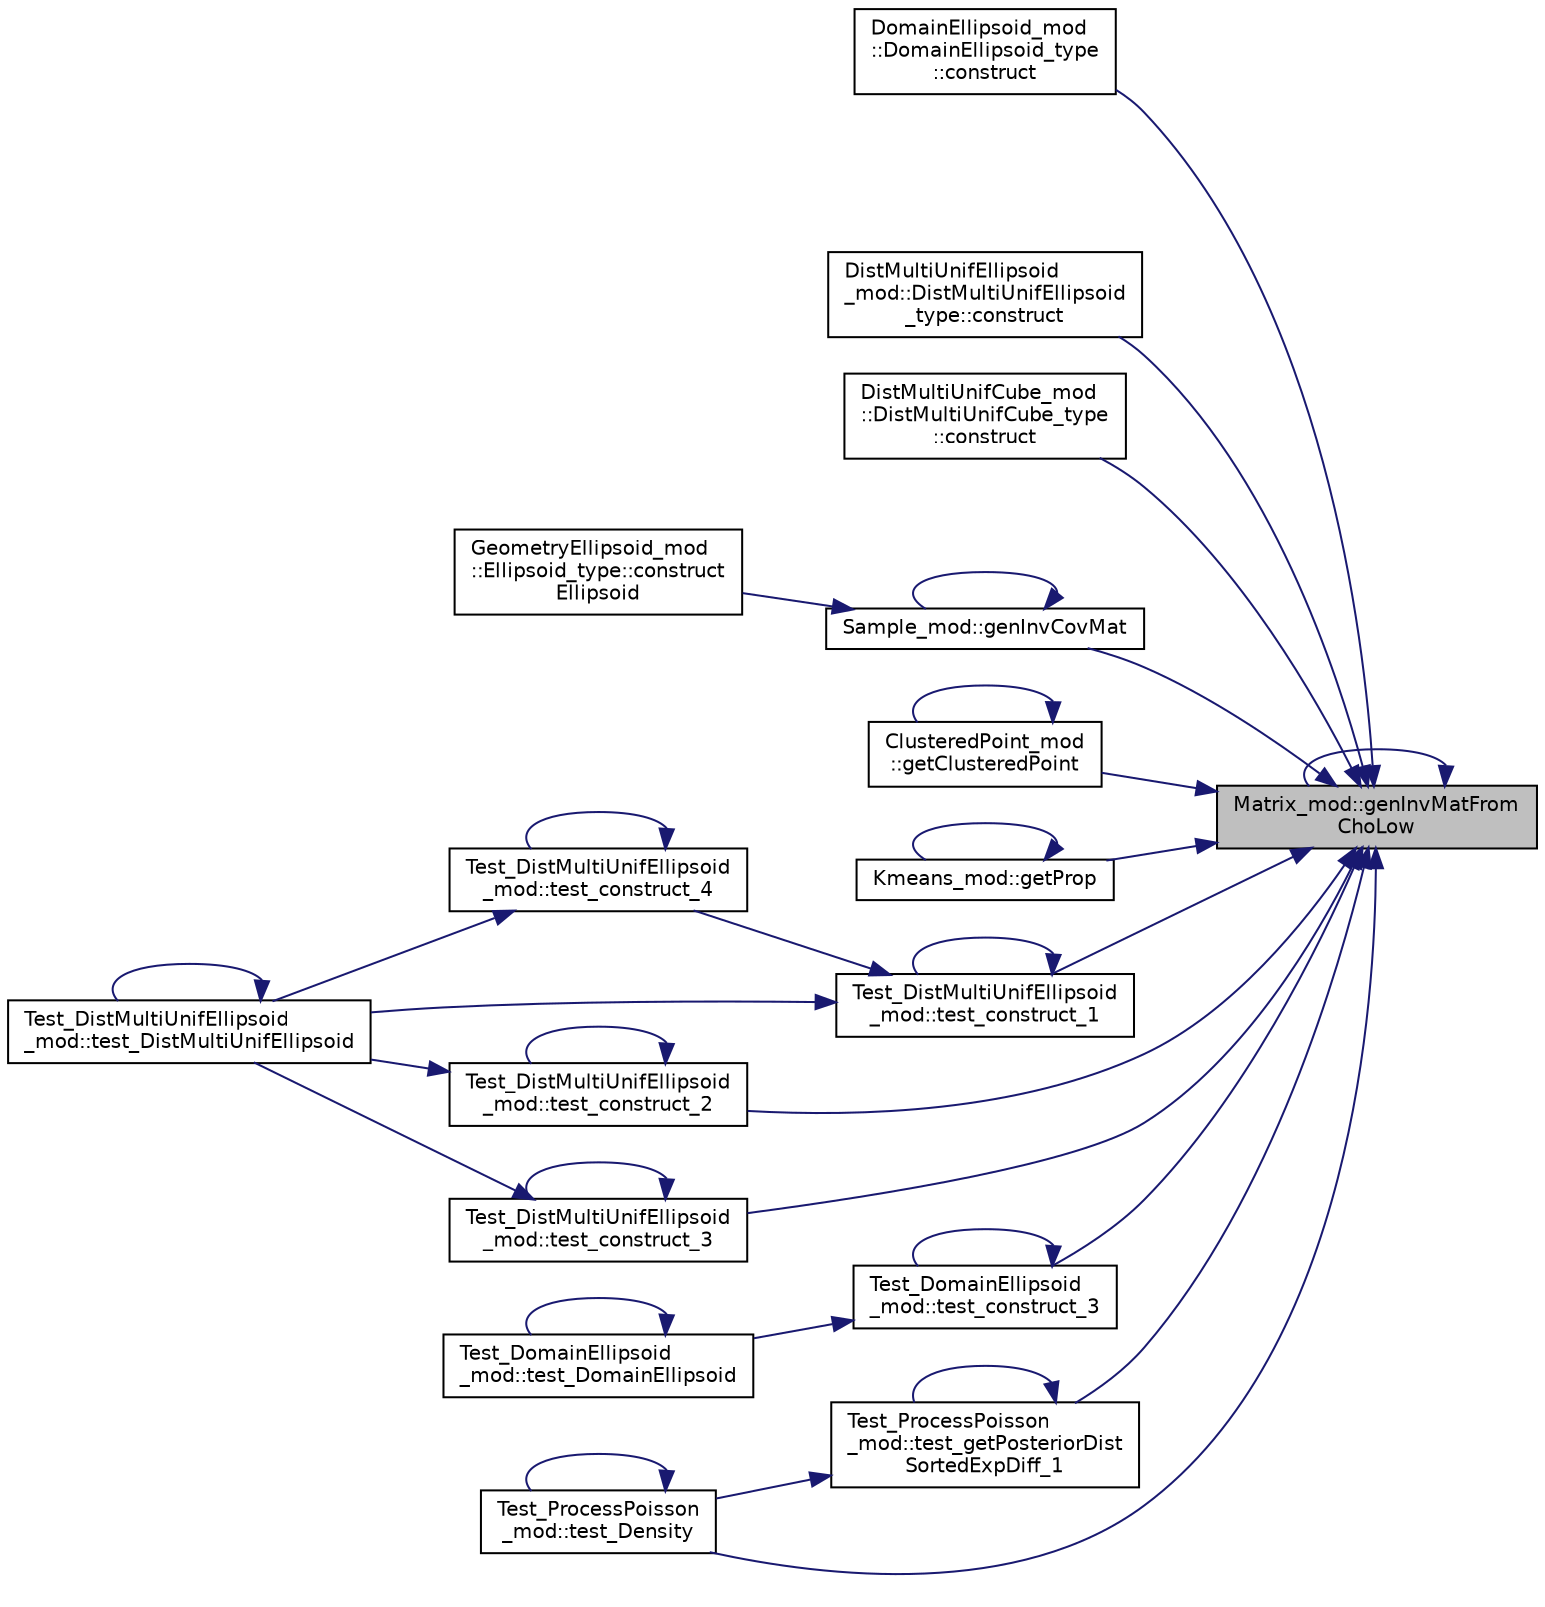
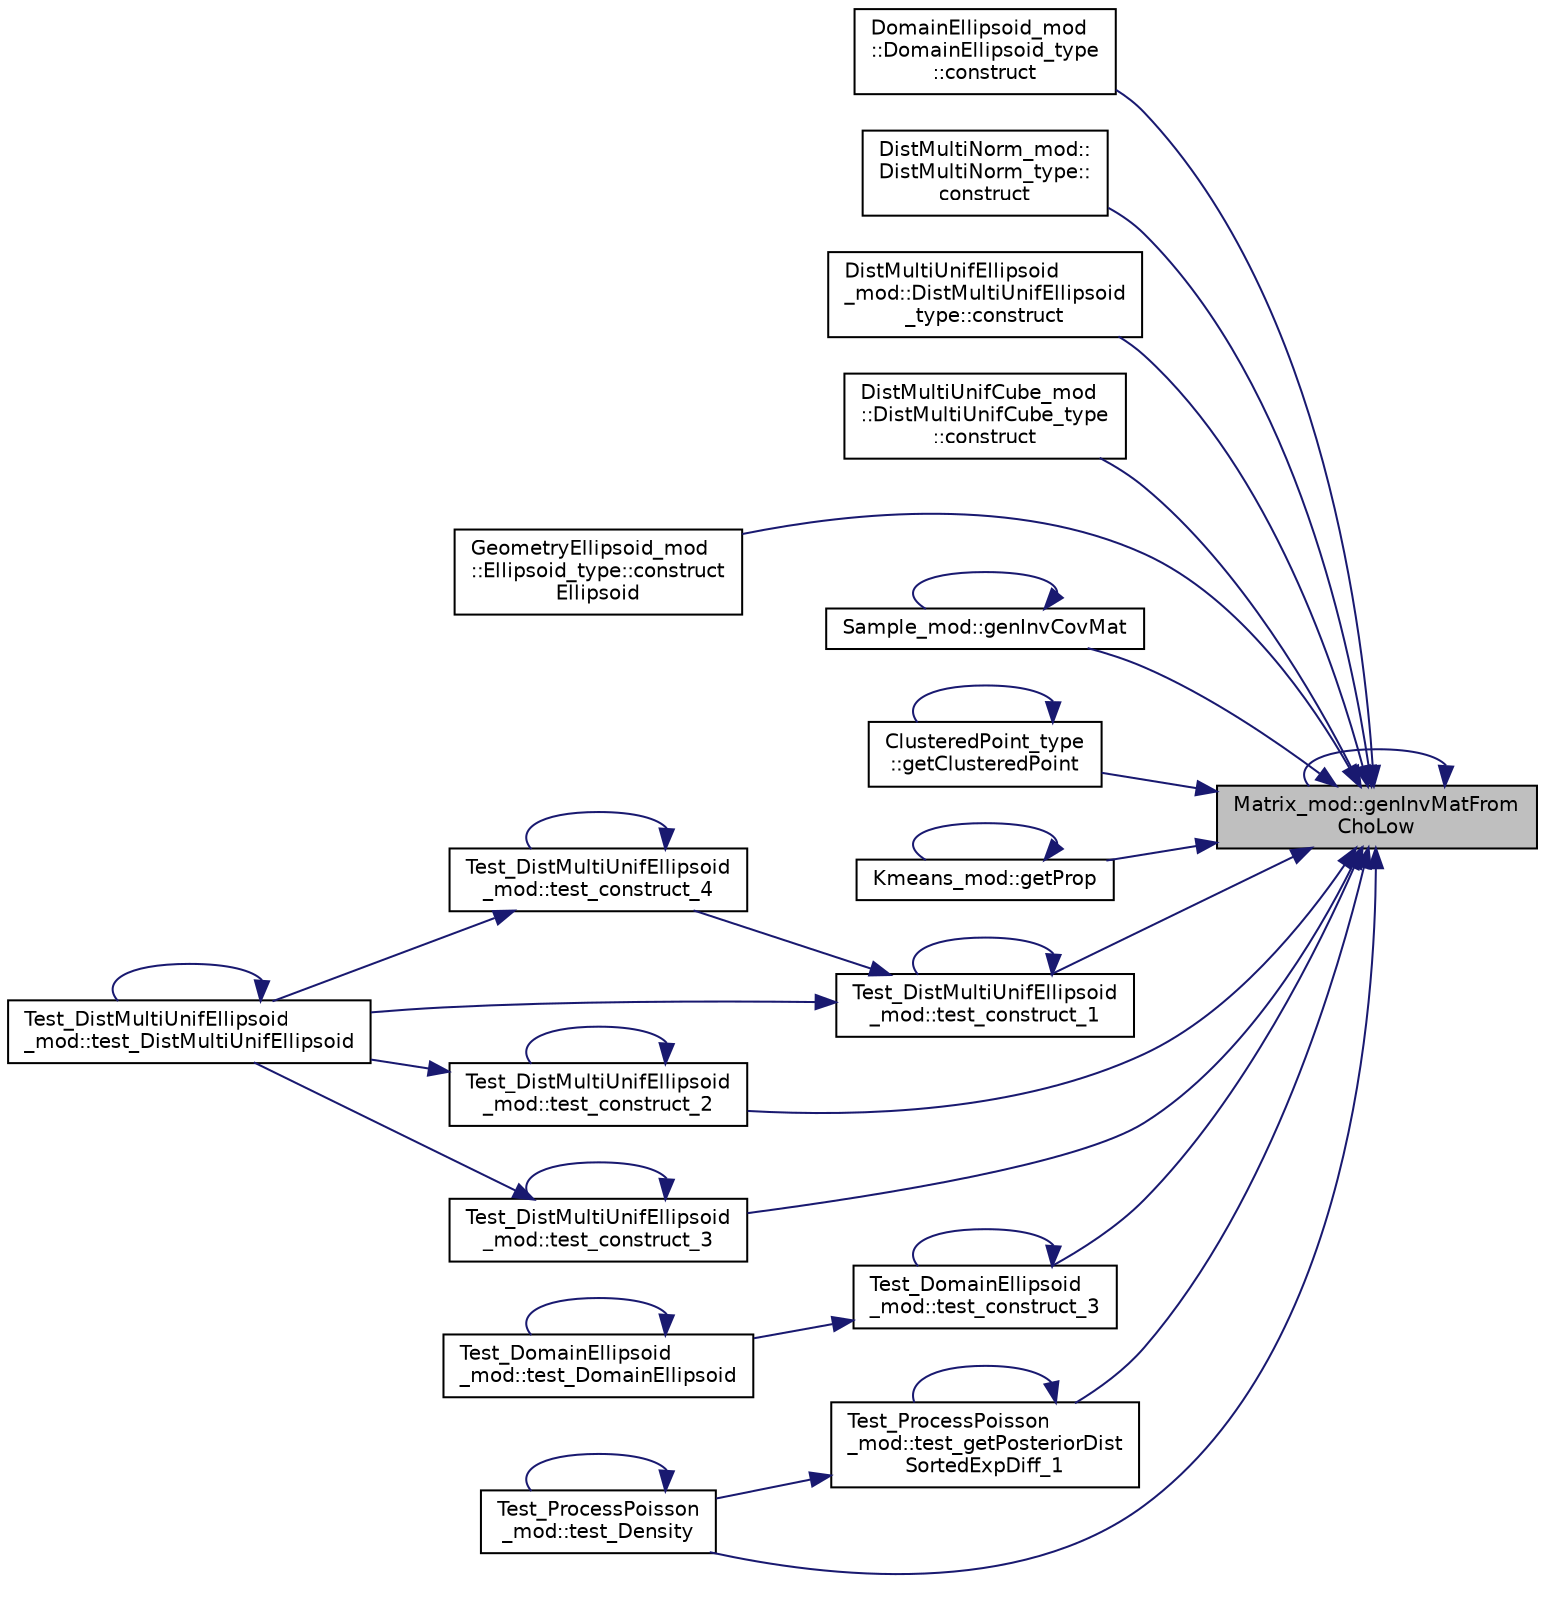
none -> (985, 173)
(788, 600) -> (1094, 535)
(985, 754) -> (985, 754)
